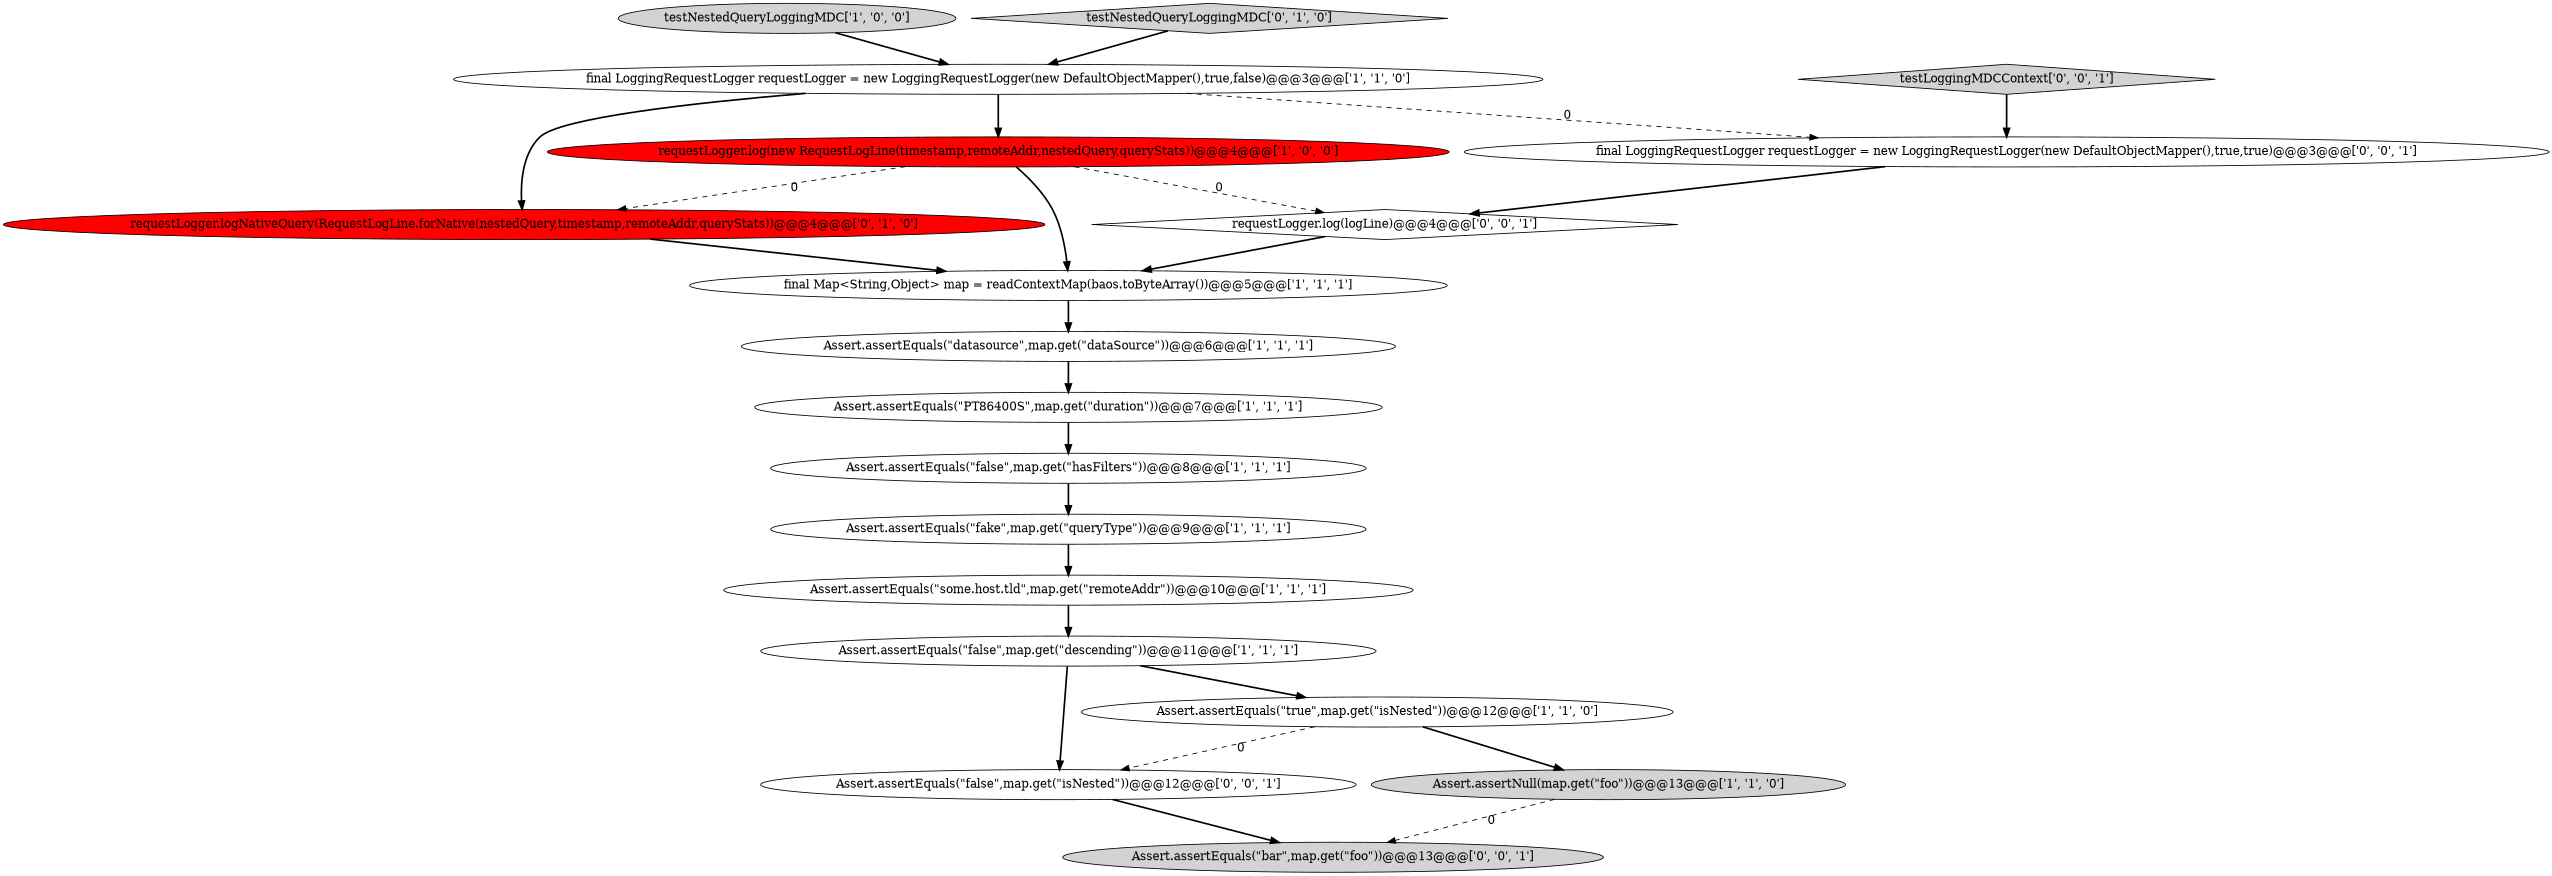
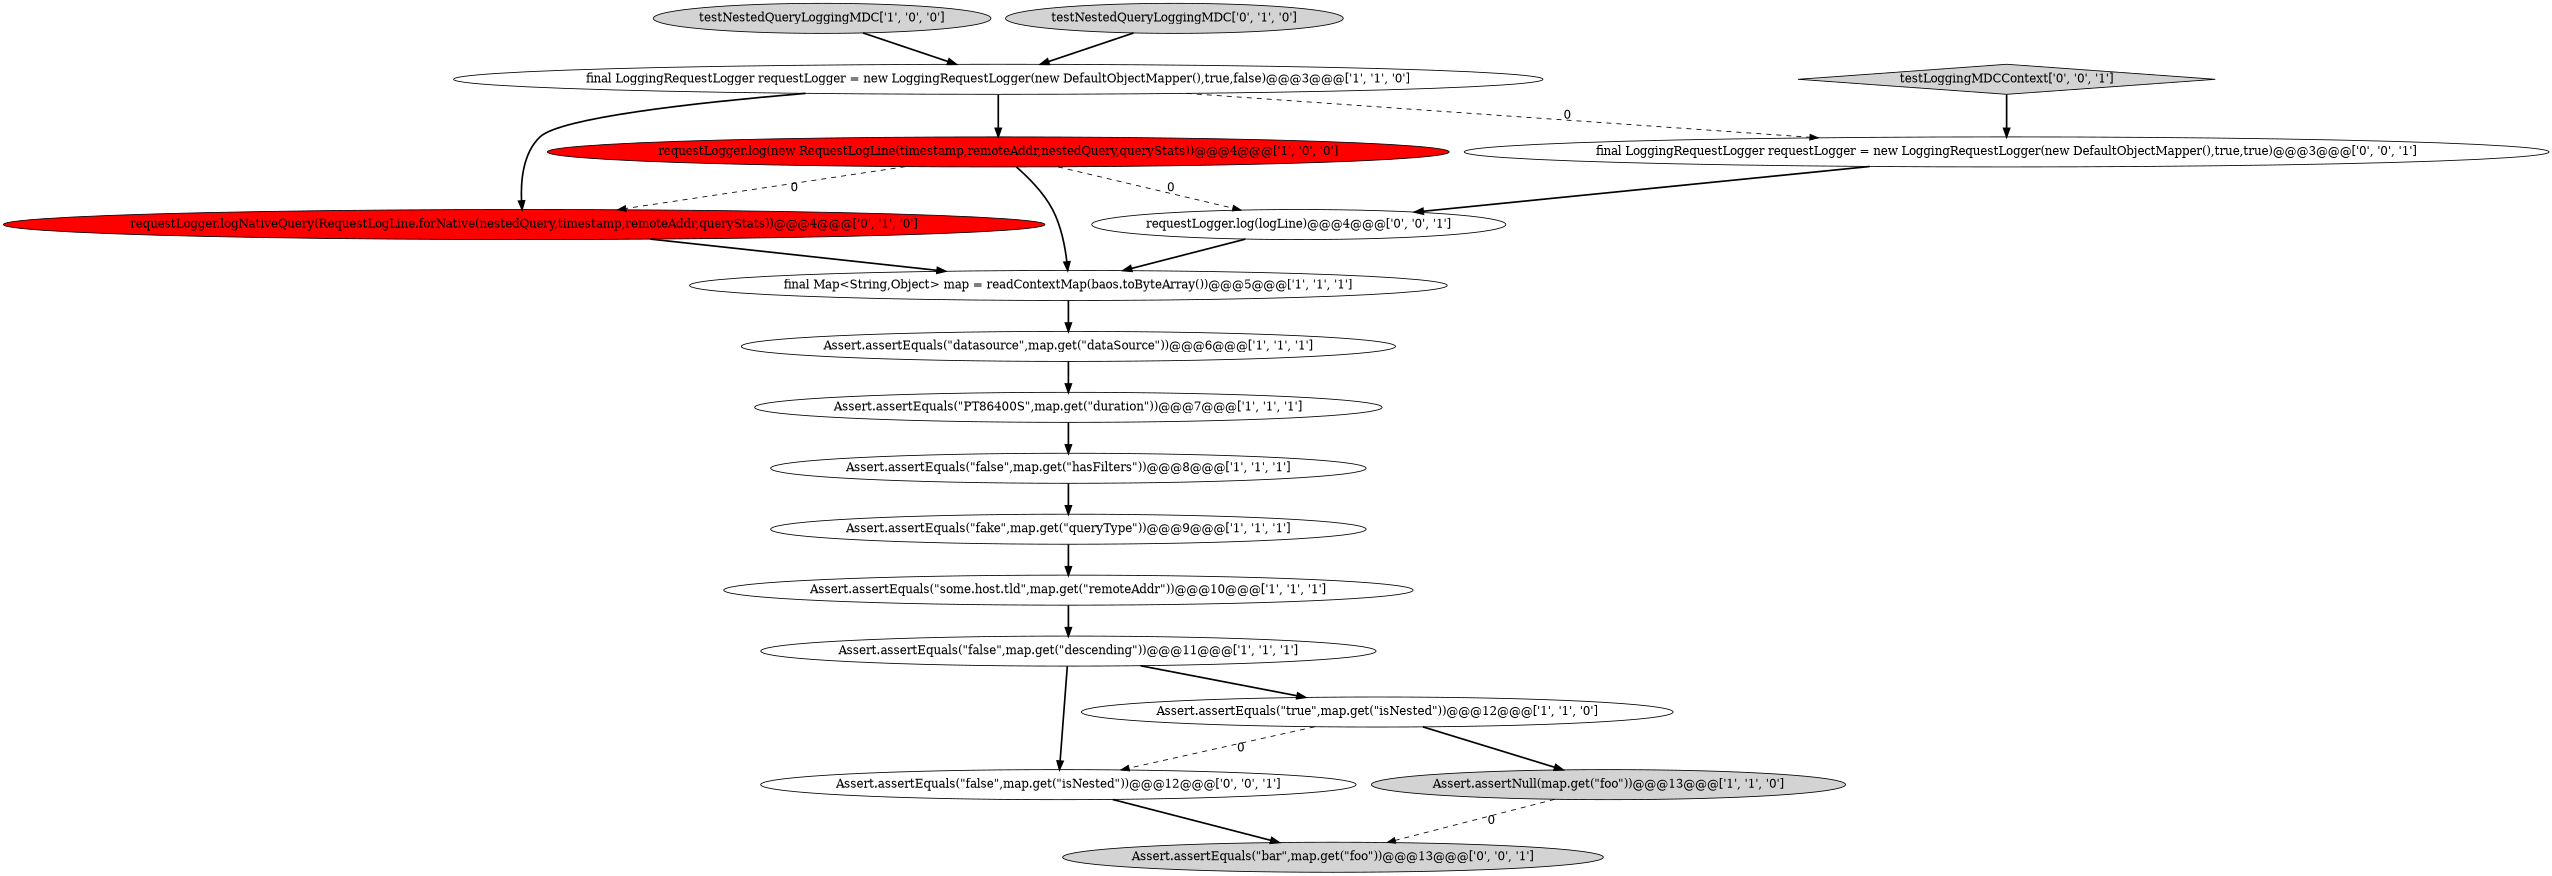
(1209, 18) -> (1174, 18)
(1385, 225) -> (1299, 225)
